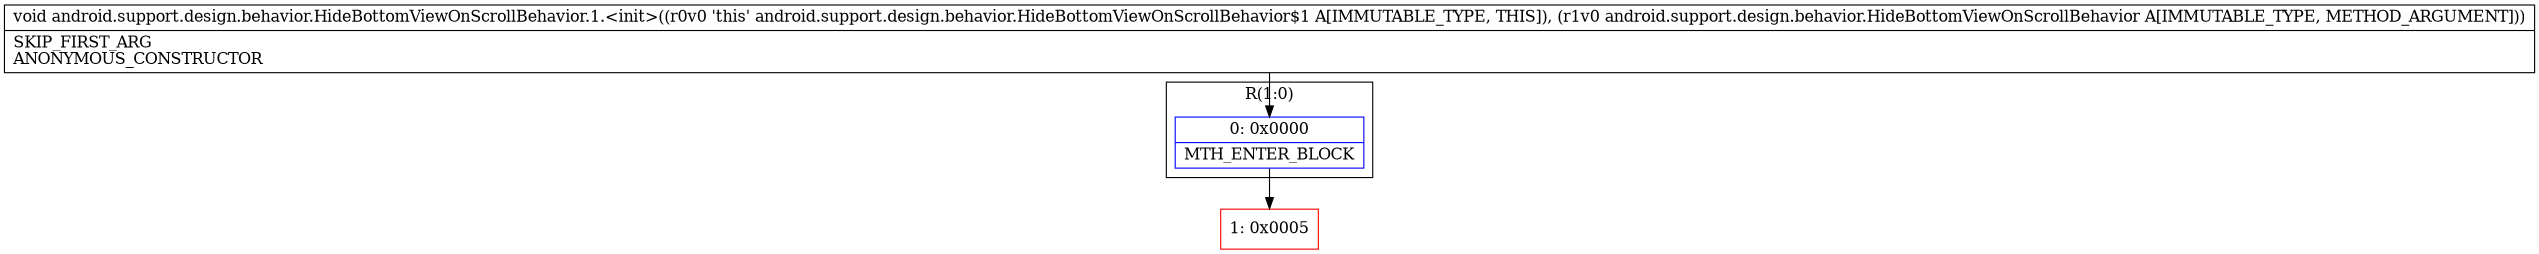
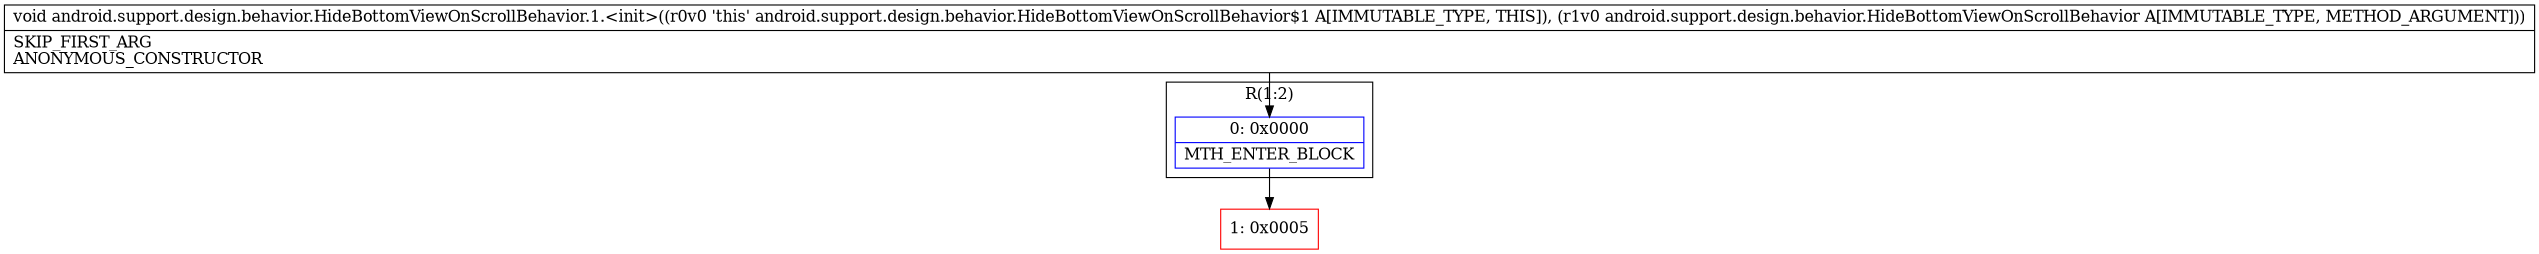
(1270, 95) -> (1270, 95)
